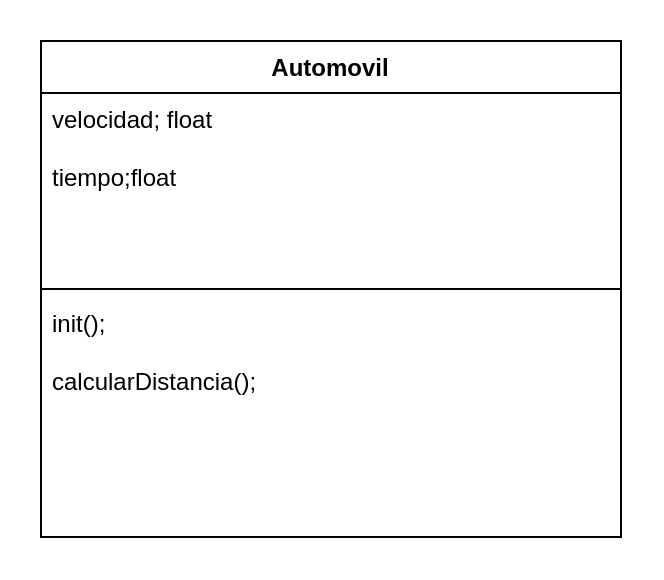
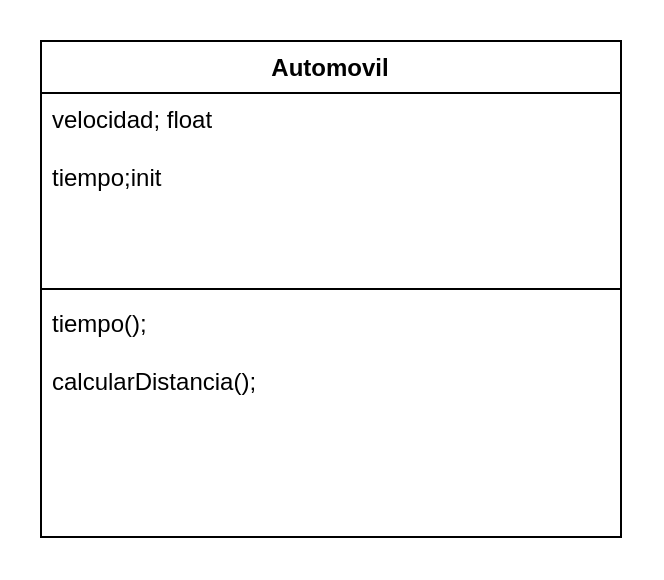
(145, 136) -> (145, 136)
(172, 340) -> (172, 340)
